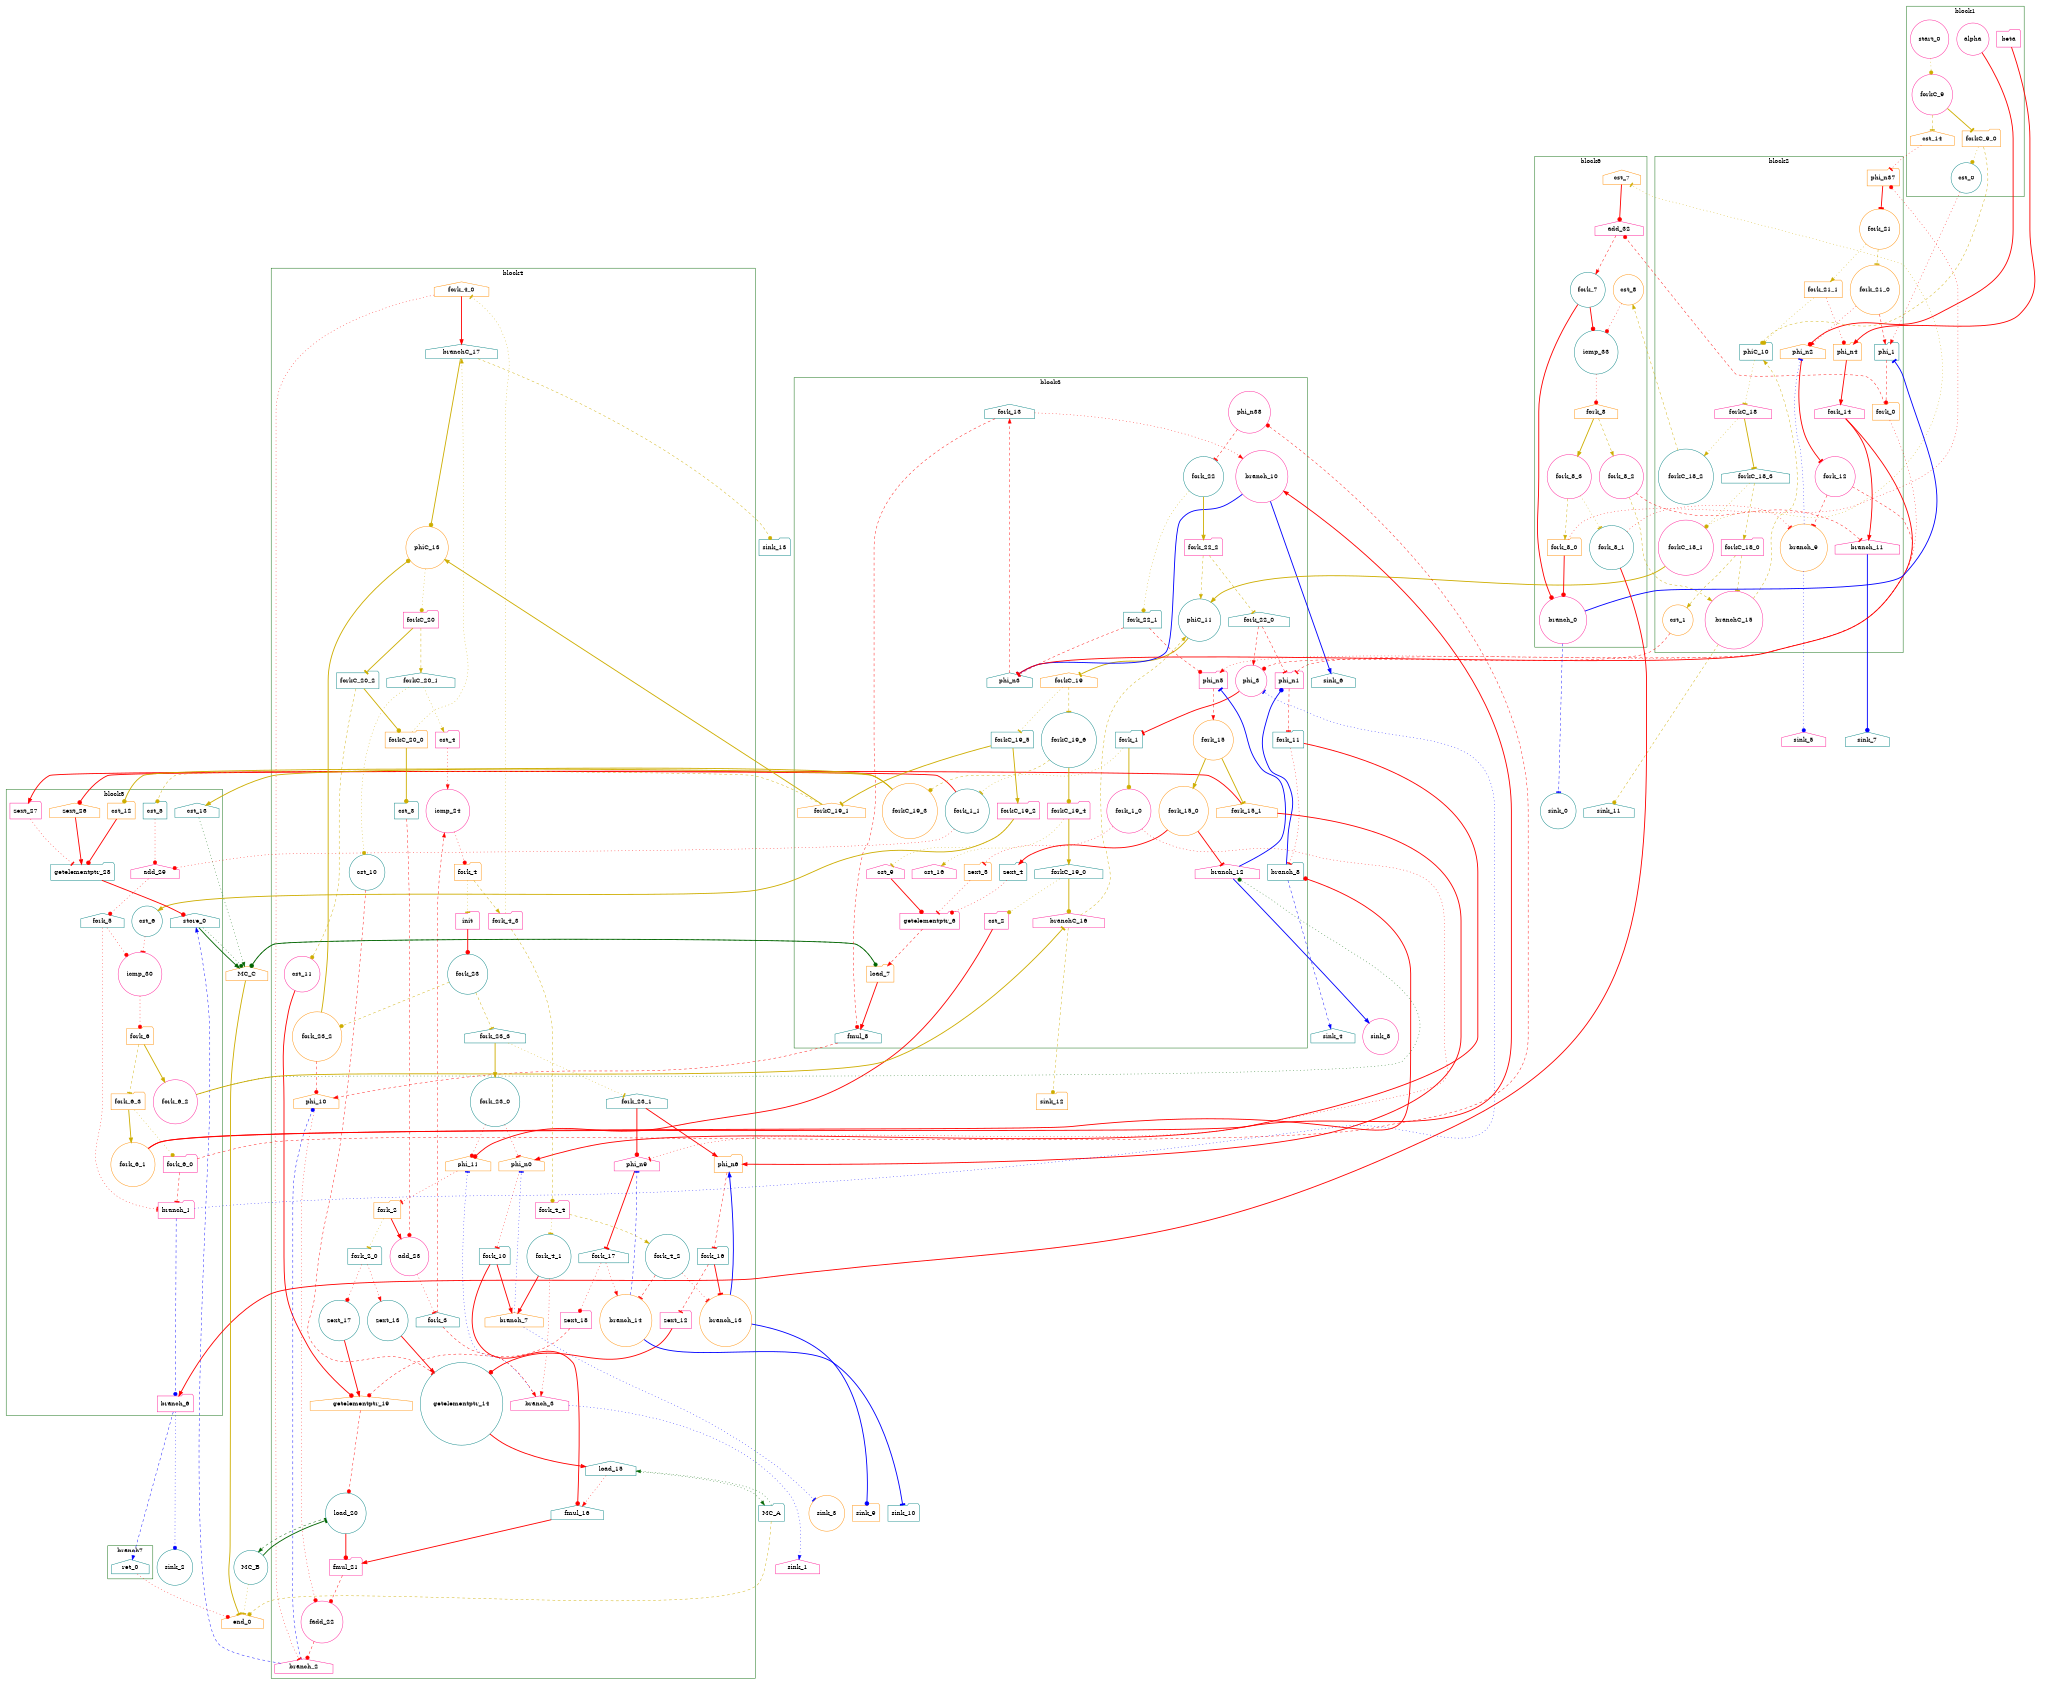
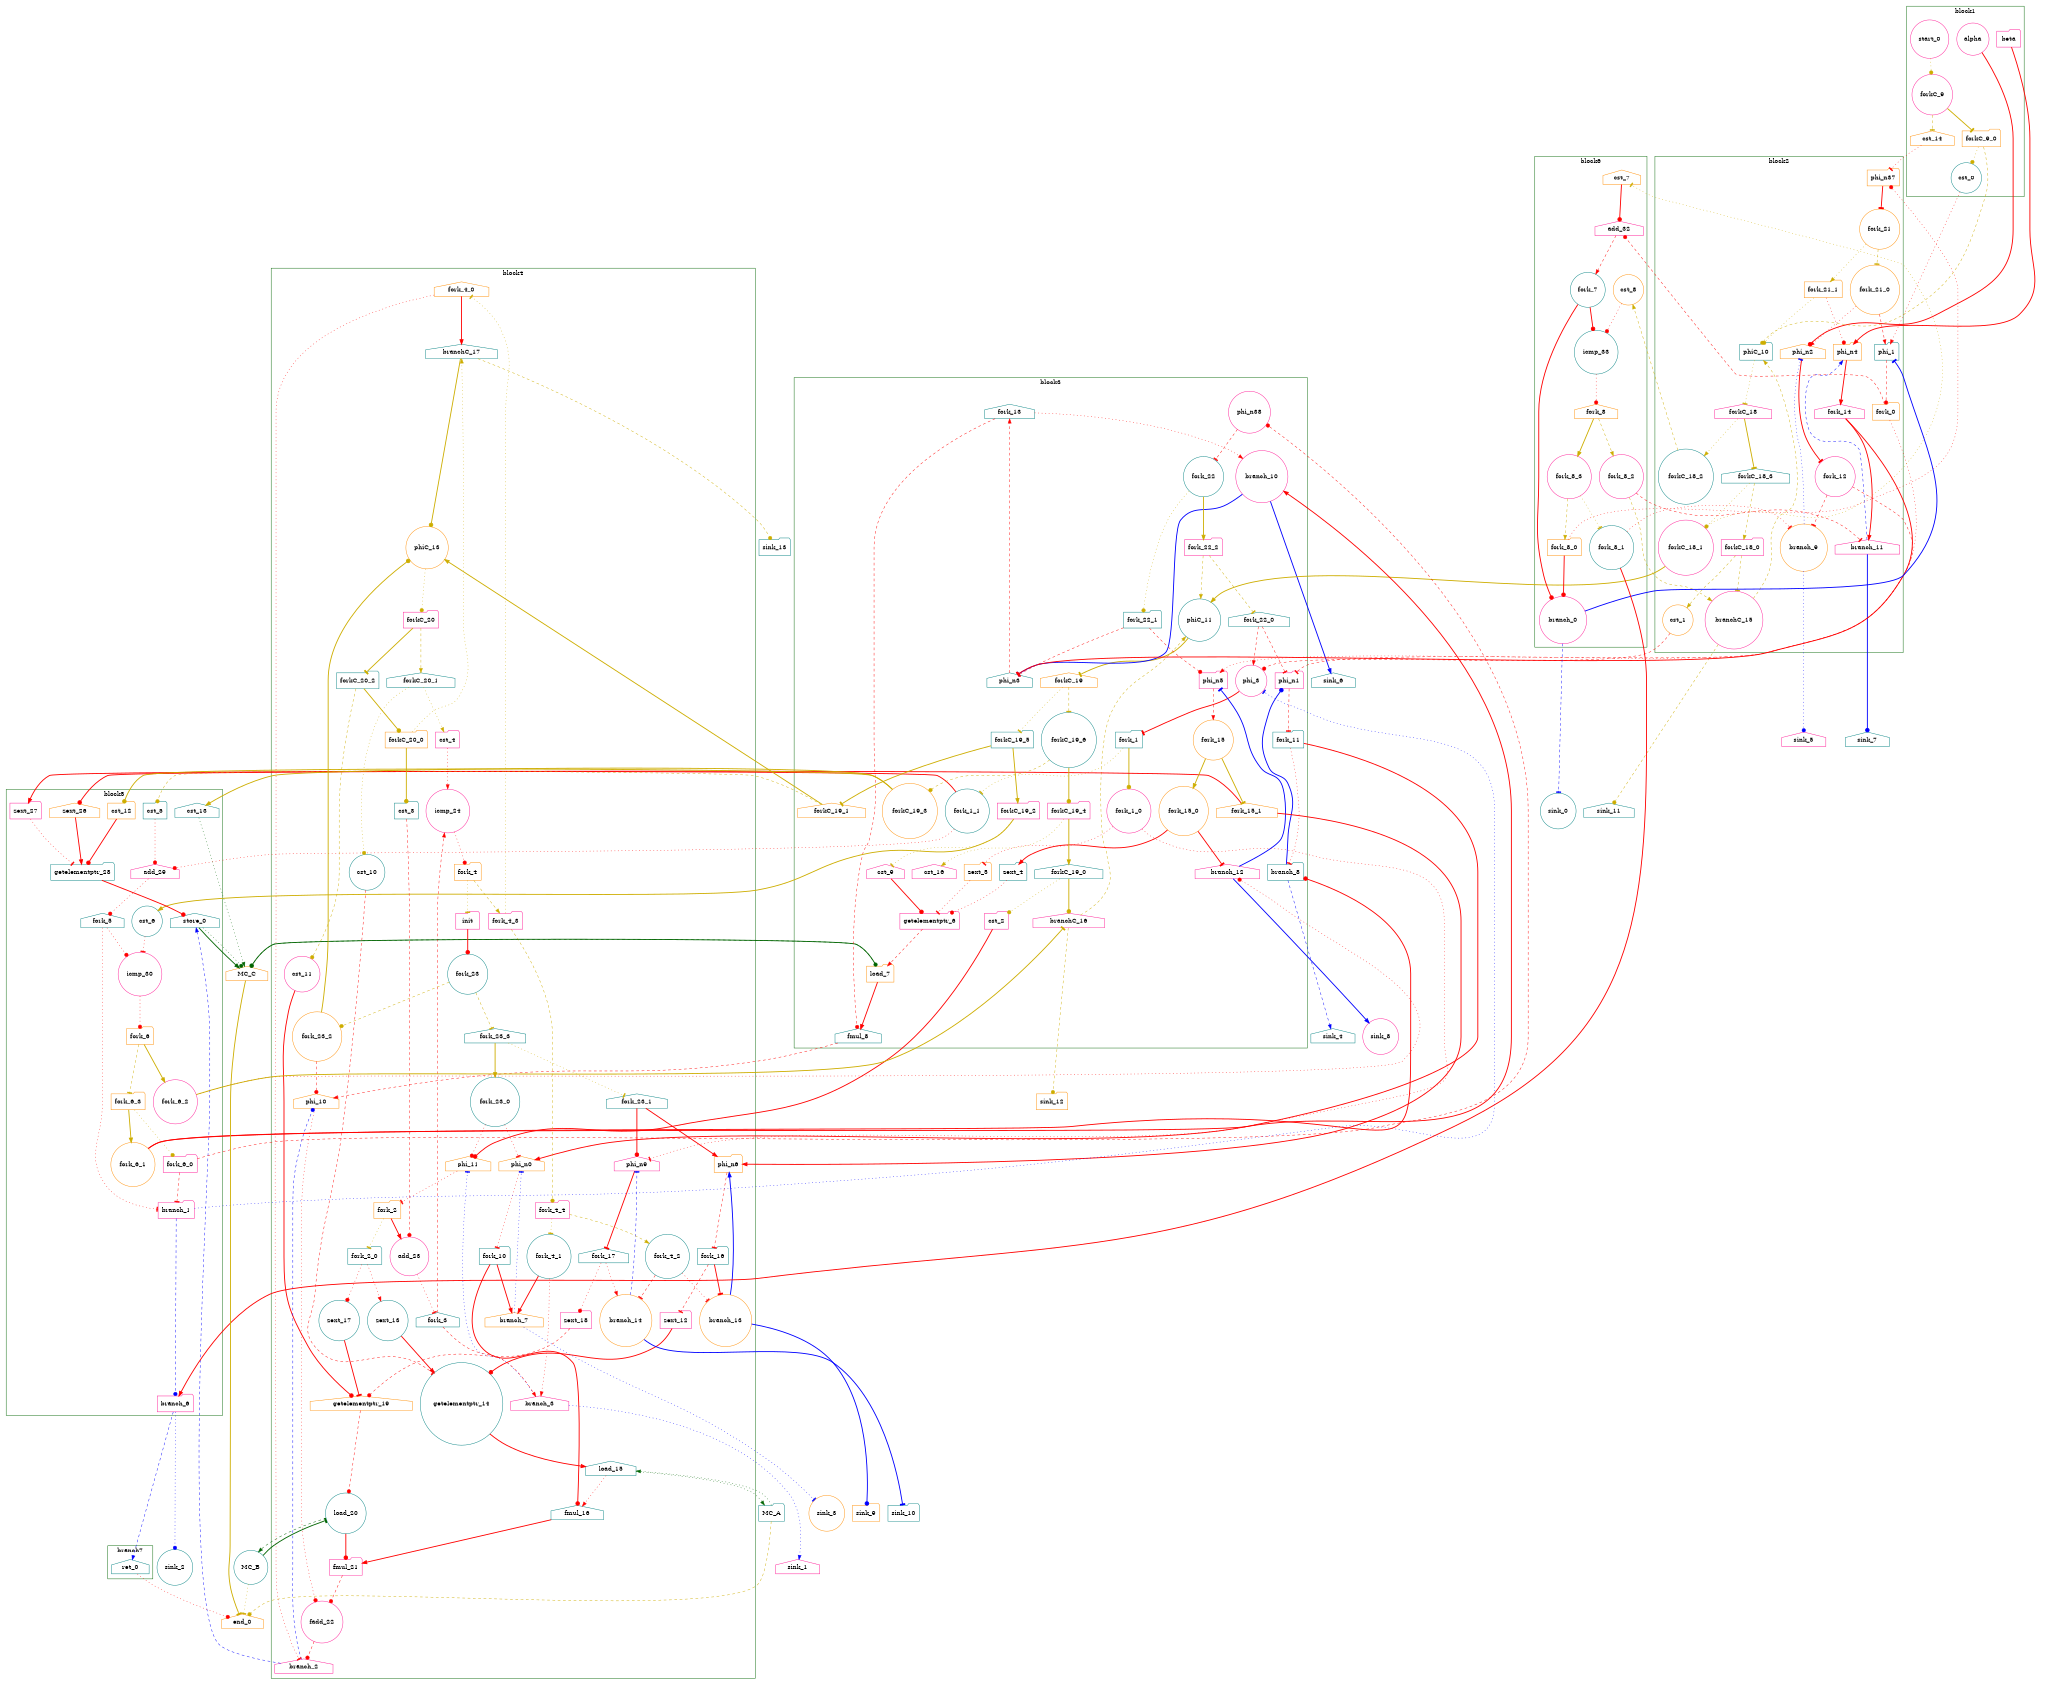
none -> (1834, 441)
(936, 1076) -> (936, 1076)
(352, 1367) -> (352, 1367)
